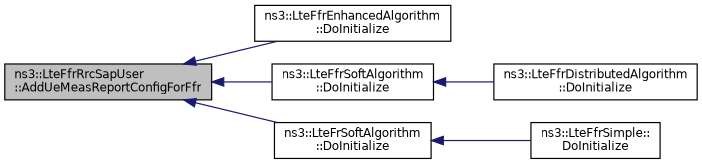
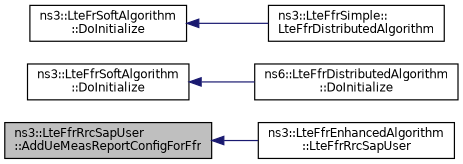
(353, 23) -> (356, 141)
(248, 82) -> none
(596, 82) -> (356, 82)
(236, 113) -> none
(596, 141) -> (356, 23)
